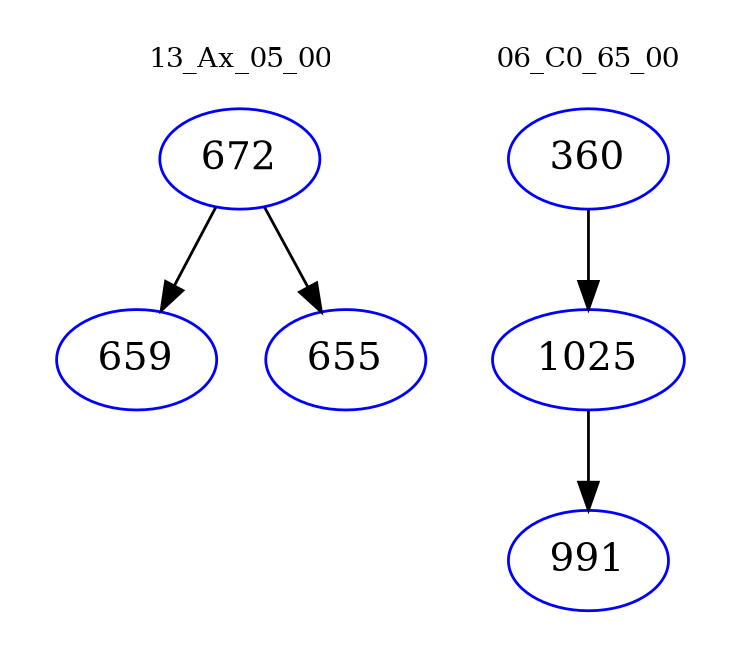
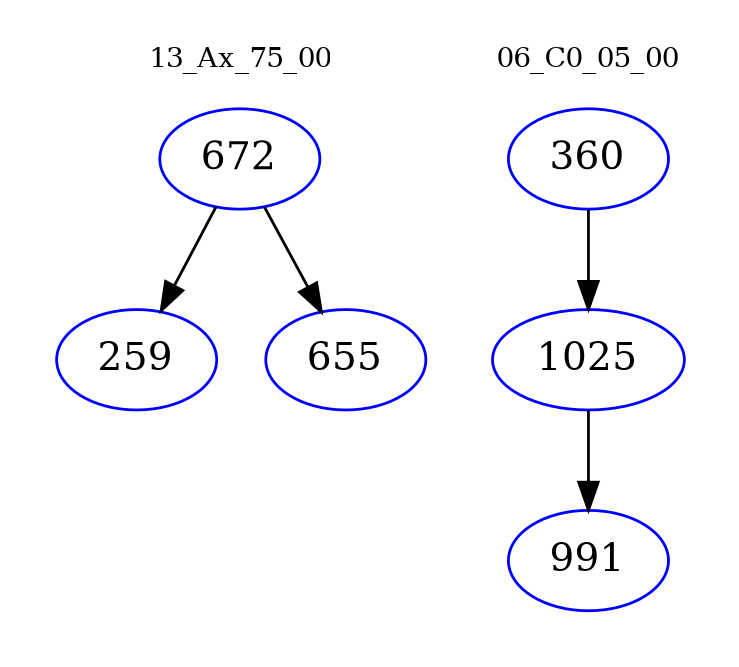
(241, 60) -> (241, 60)
(588, 60) -> (588, 60)
(137, 360) -> (137, 360)
